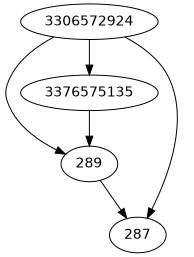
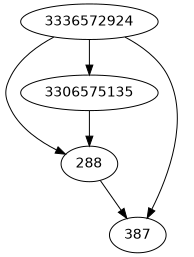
(89, 22) -> (89, 22)
(89, 93) -> (89, 93)
(89, 164) -> (89, 164)
(138, 235) -> (138, 235)
